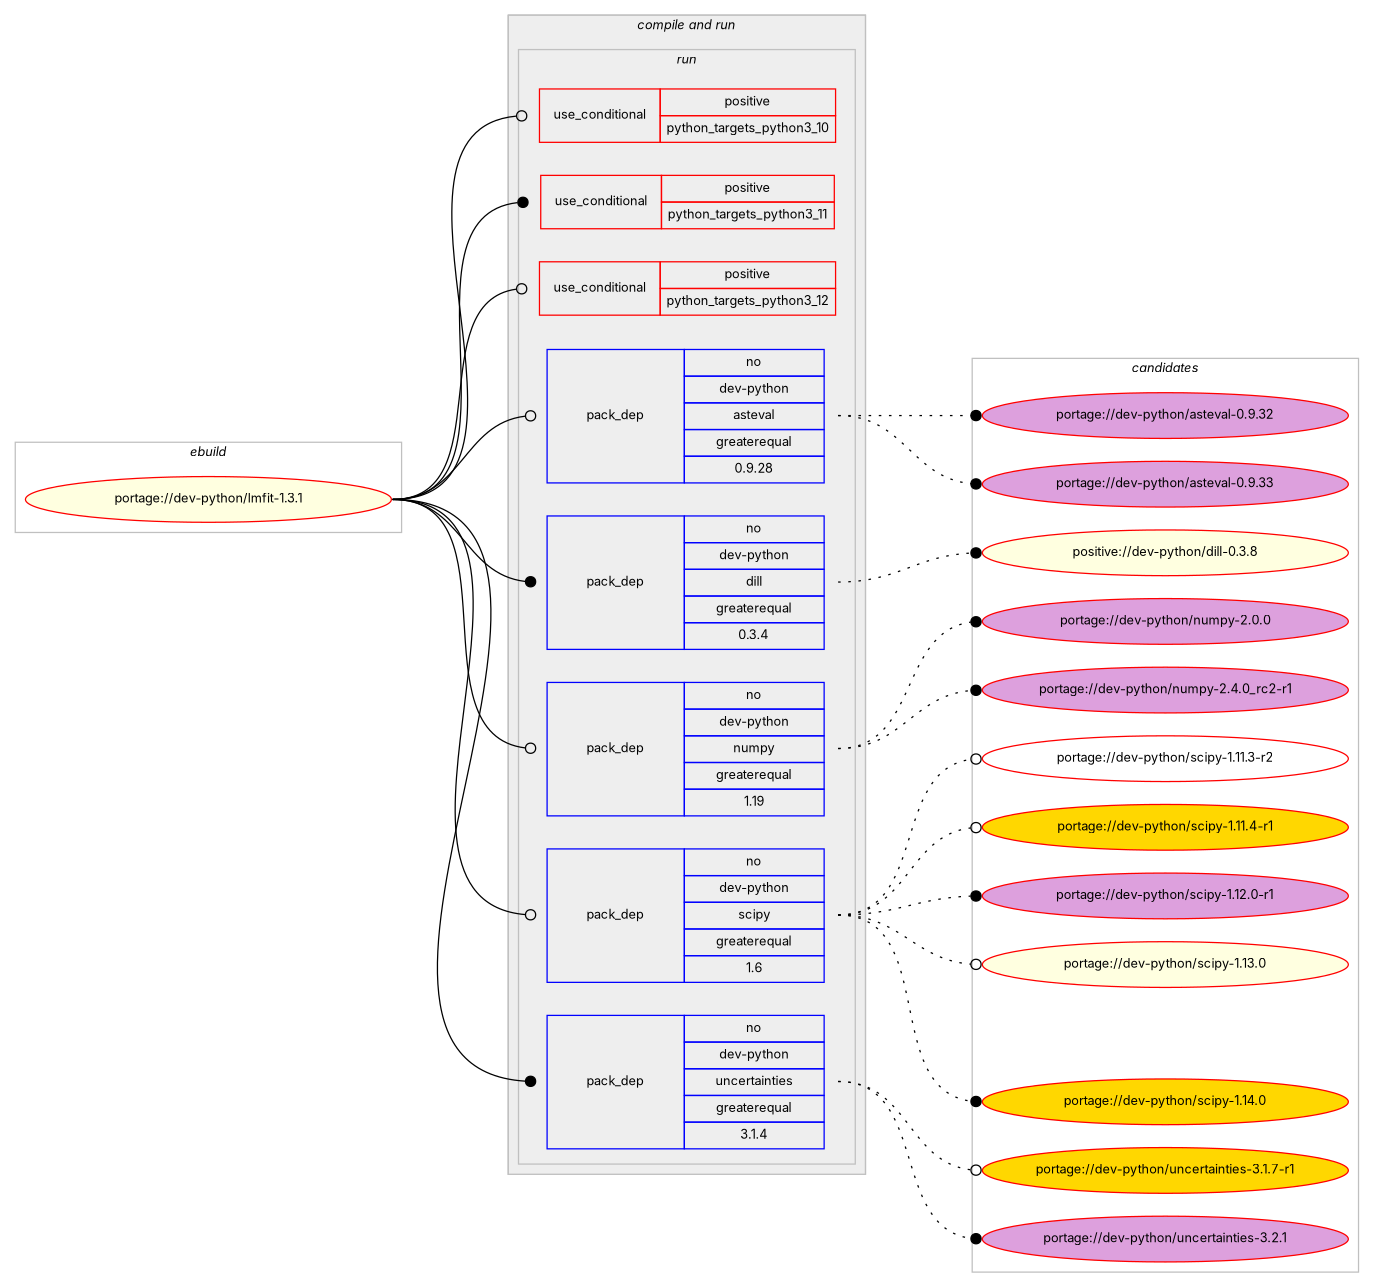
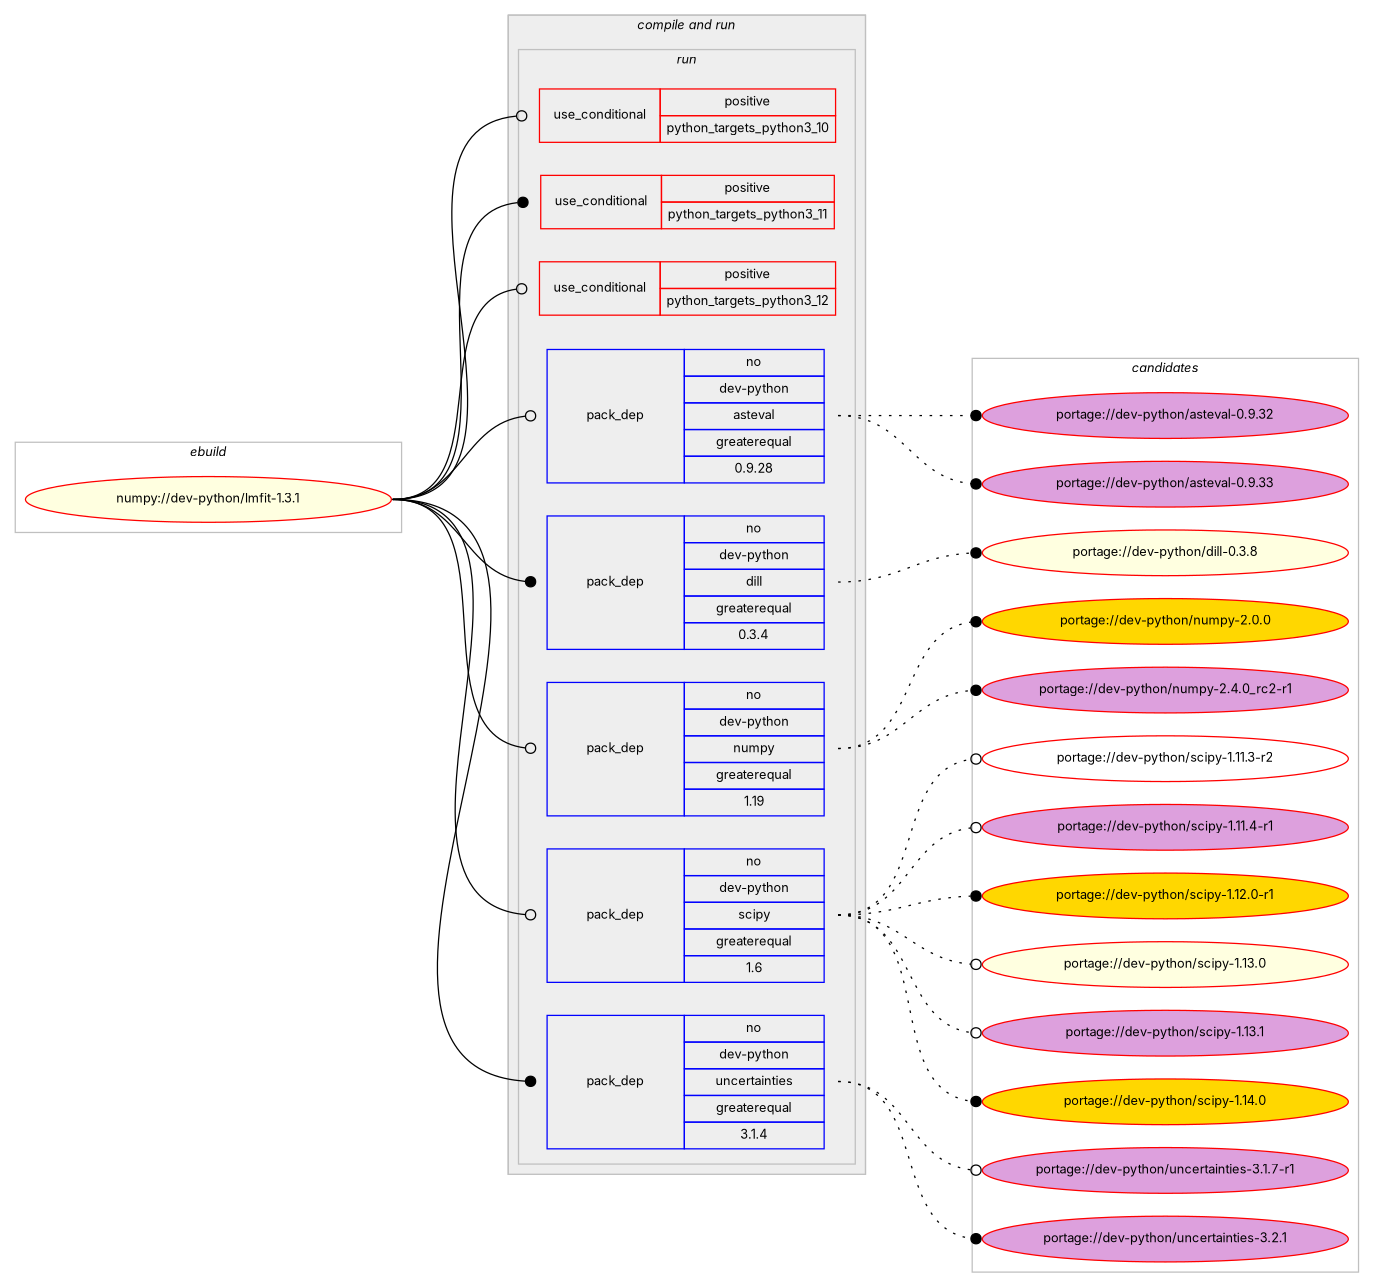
(208, 499) -> (208, 499)
(1165, 553) -> (1165, 553)
(1165, 621) -> (1165, 621)
(1165, 827) -> (1165, 827)
(1165, 896) -> (1165, 896)
none -> (1165, 1033)
(1165, 1170) -> (1165, 1170)
